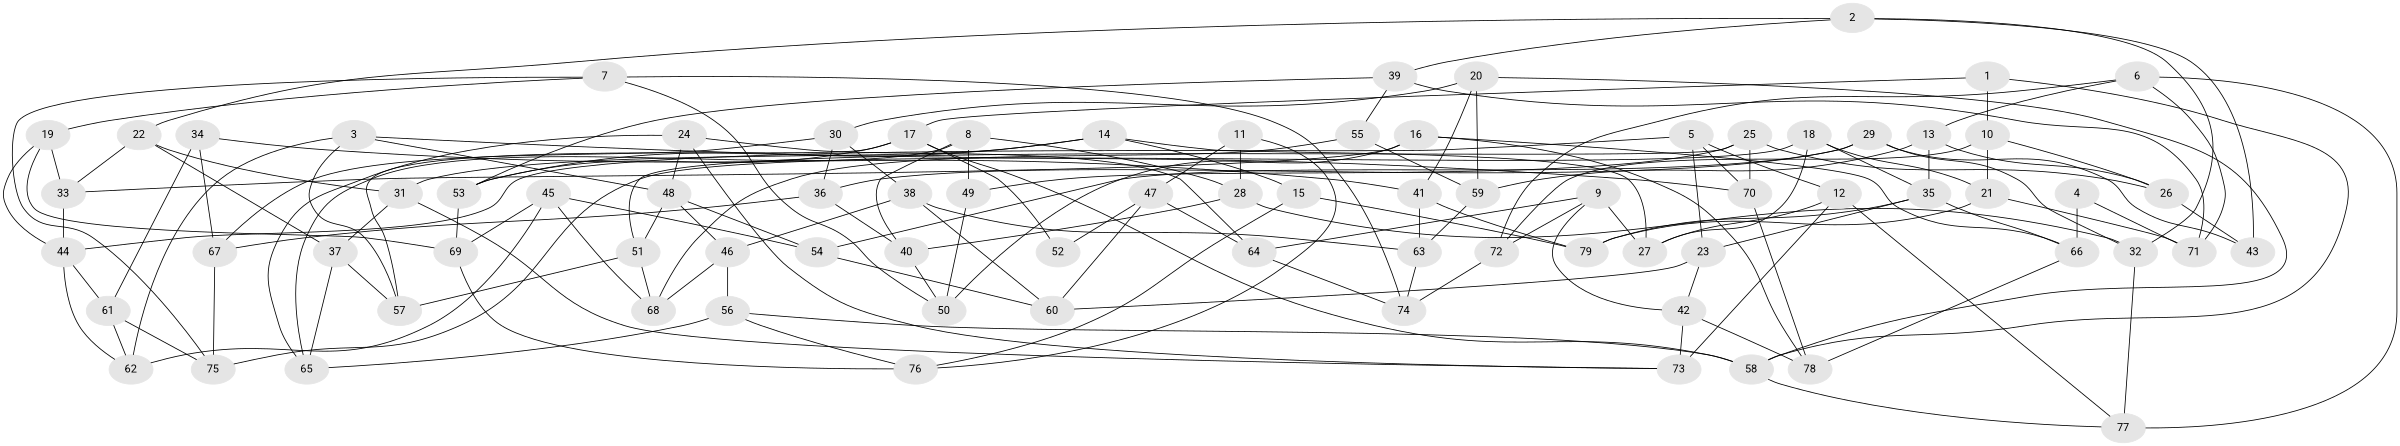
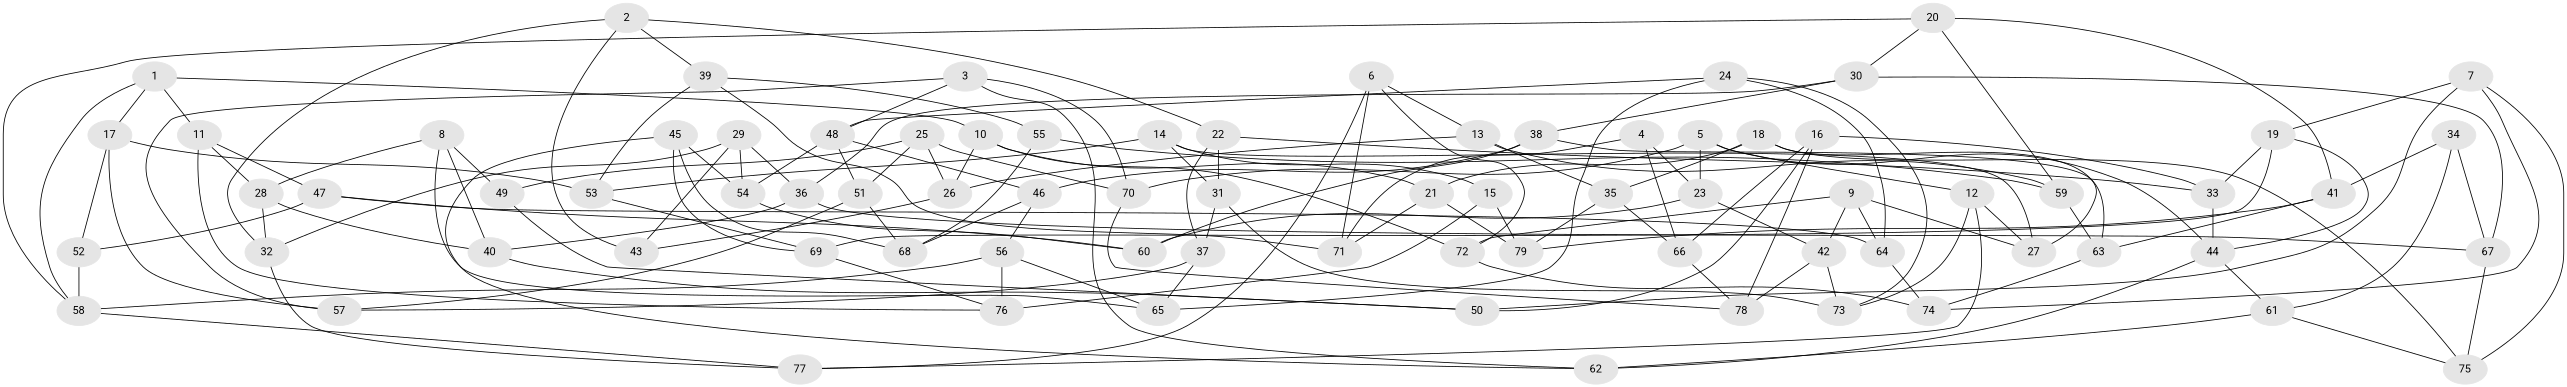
none -> (177, 106)
(1830, 220) -> (1671, 164)
(1315, 310) -> (79, 282)
